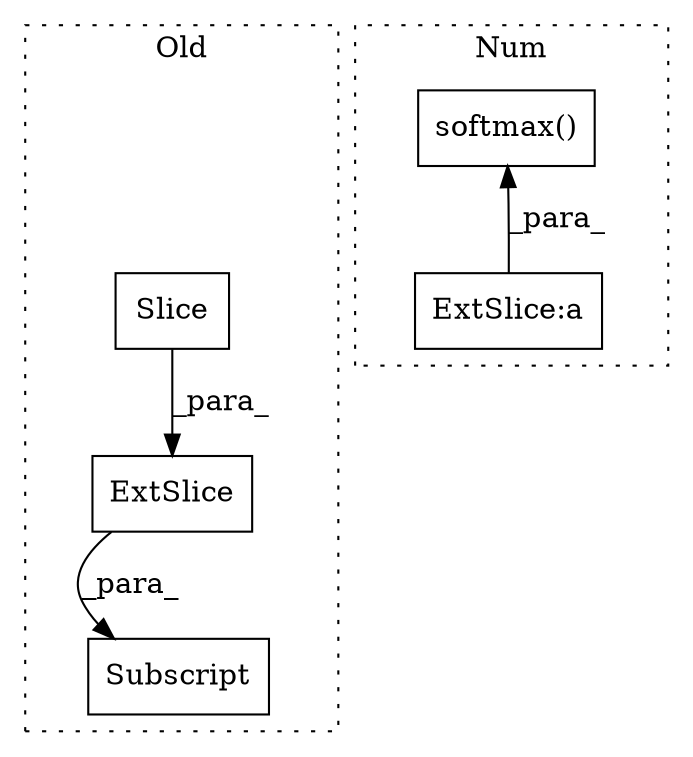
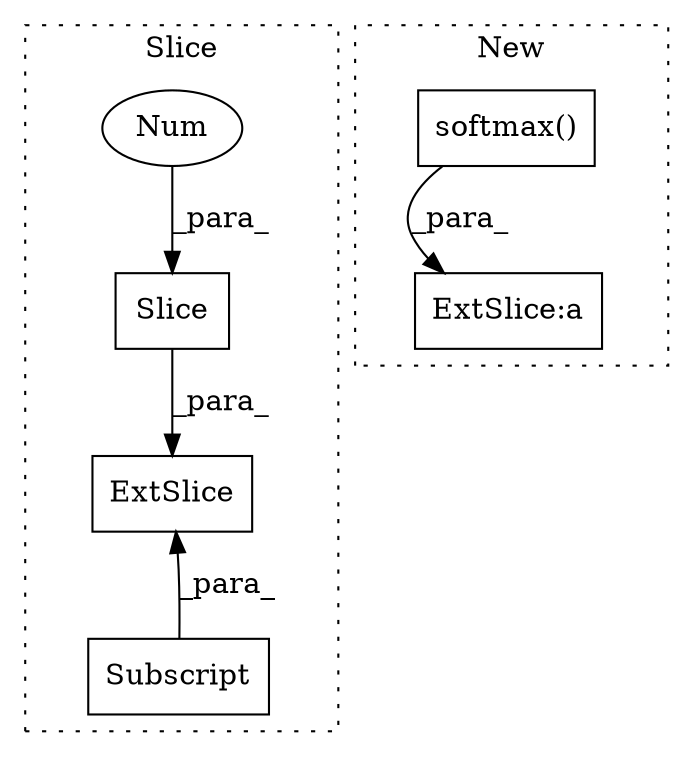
(182, 49) -> (182, 49)
(512, 49) -> (512, 49)
none -> (172, 128)
(509, 230) -> (409, 209)
(79, 575) -> (179, 596)
